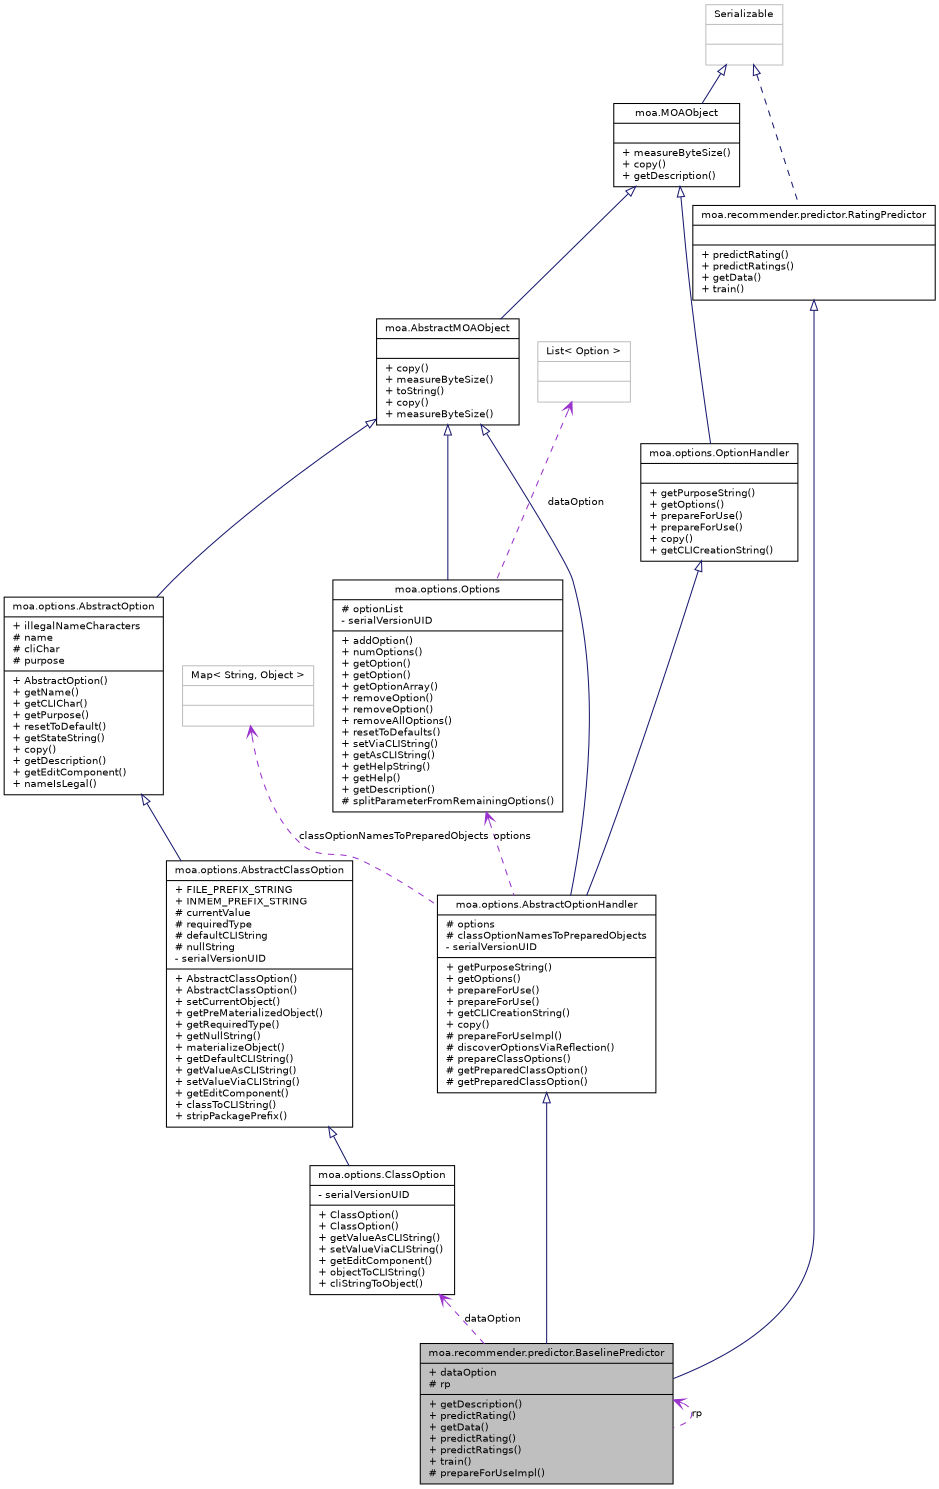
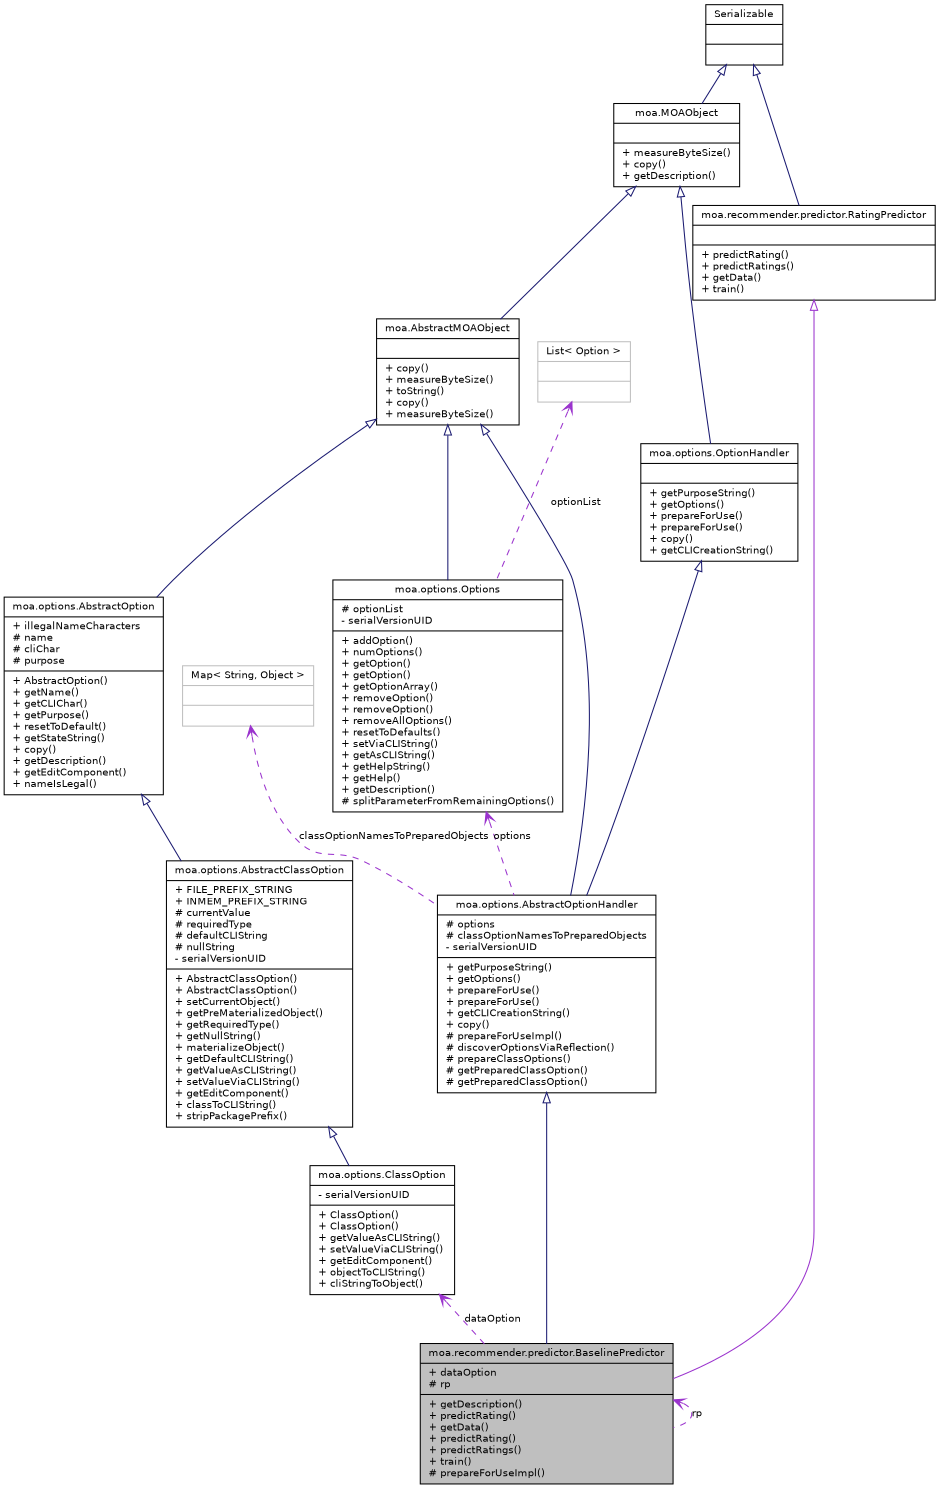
(744, 35) -> (744, 35)
(778, 140) -> (778, 140)
(576, 502) -> (576, 502)
(814, 879) -> (814, 879)
